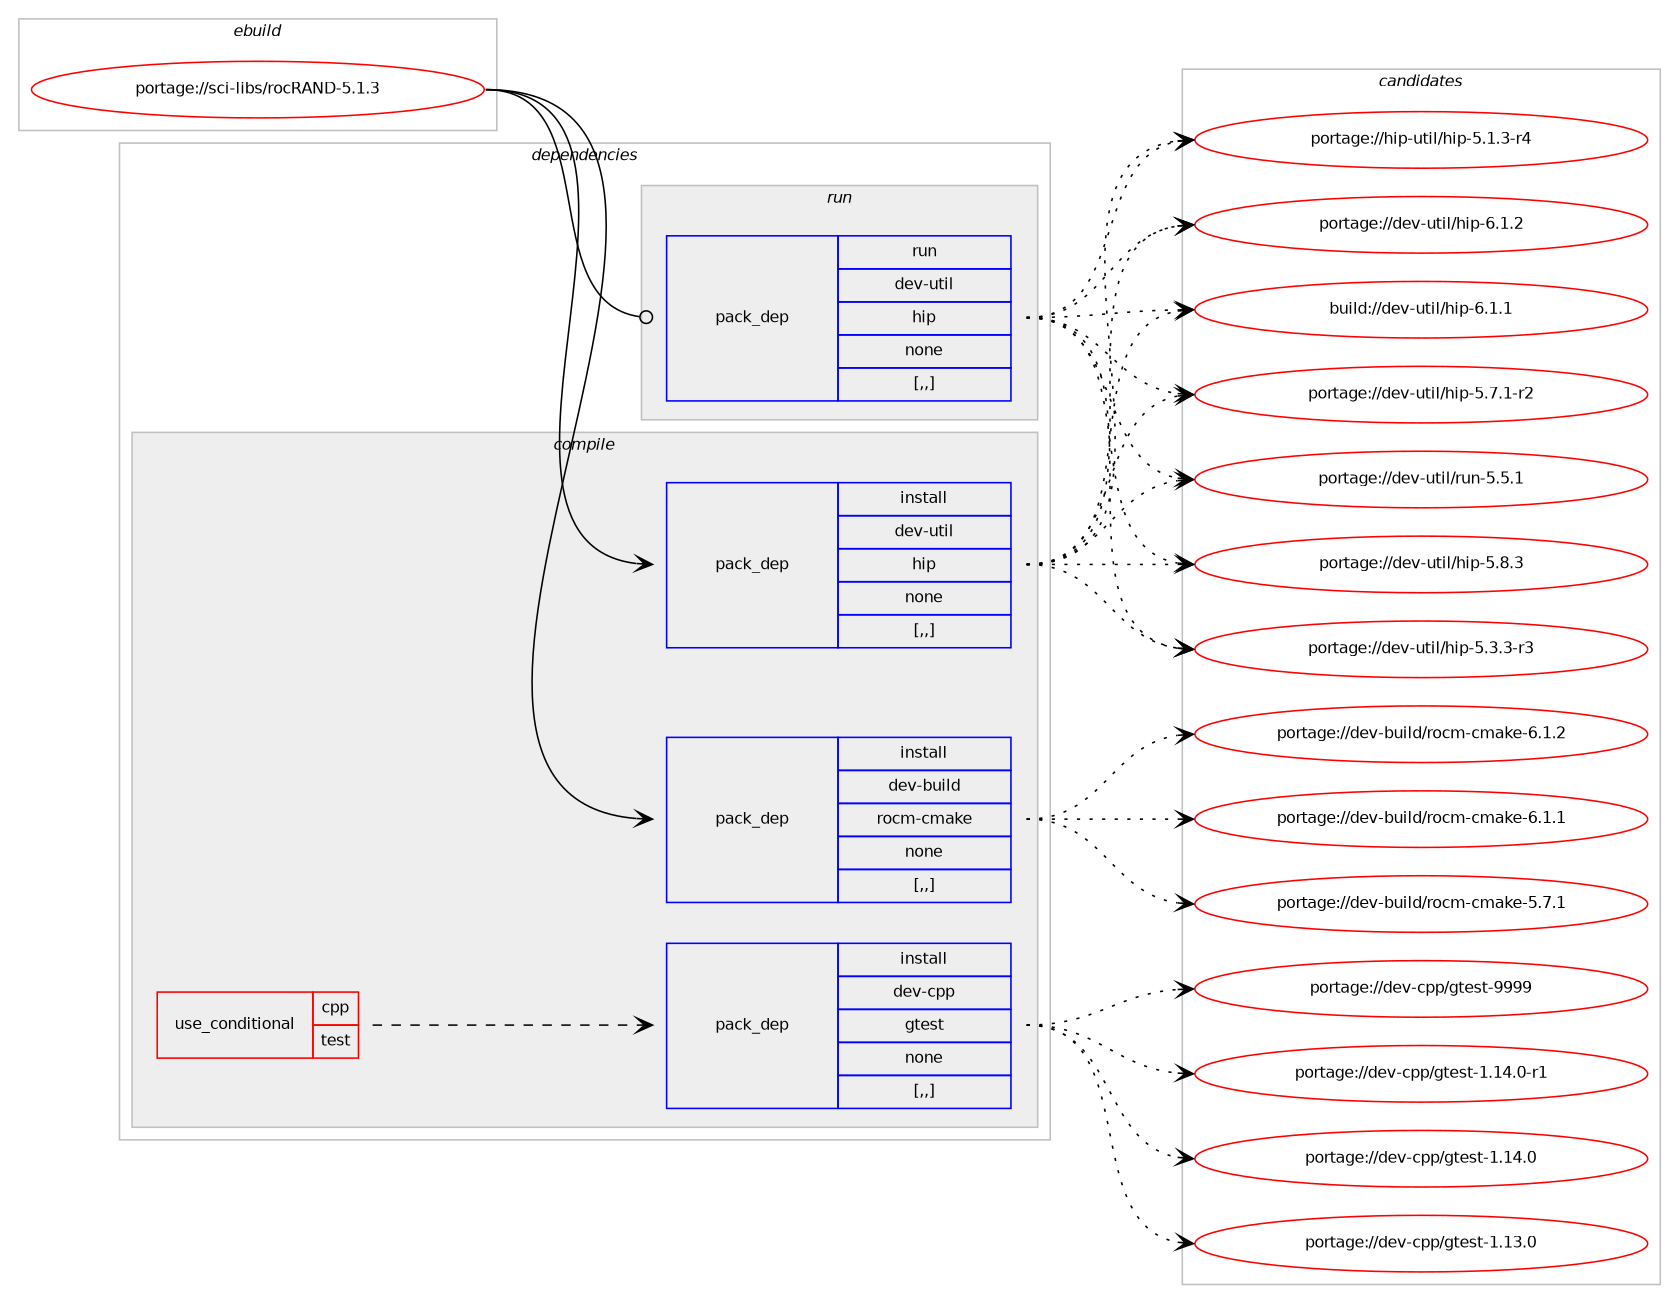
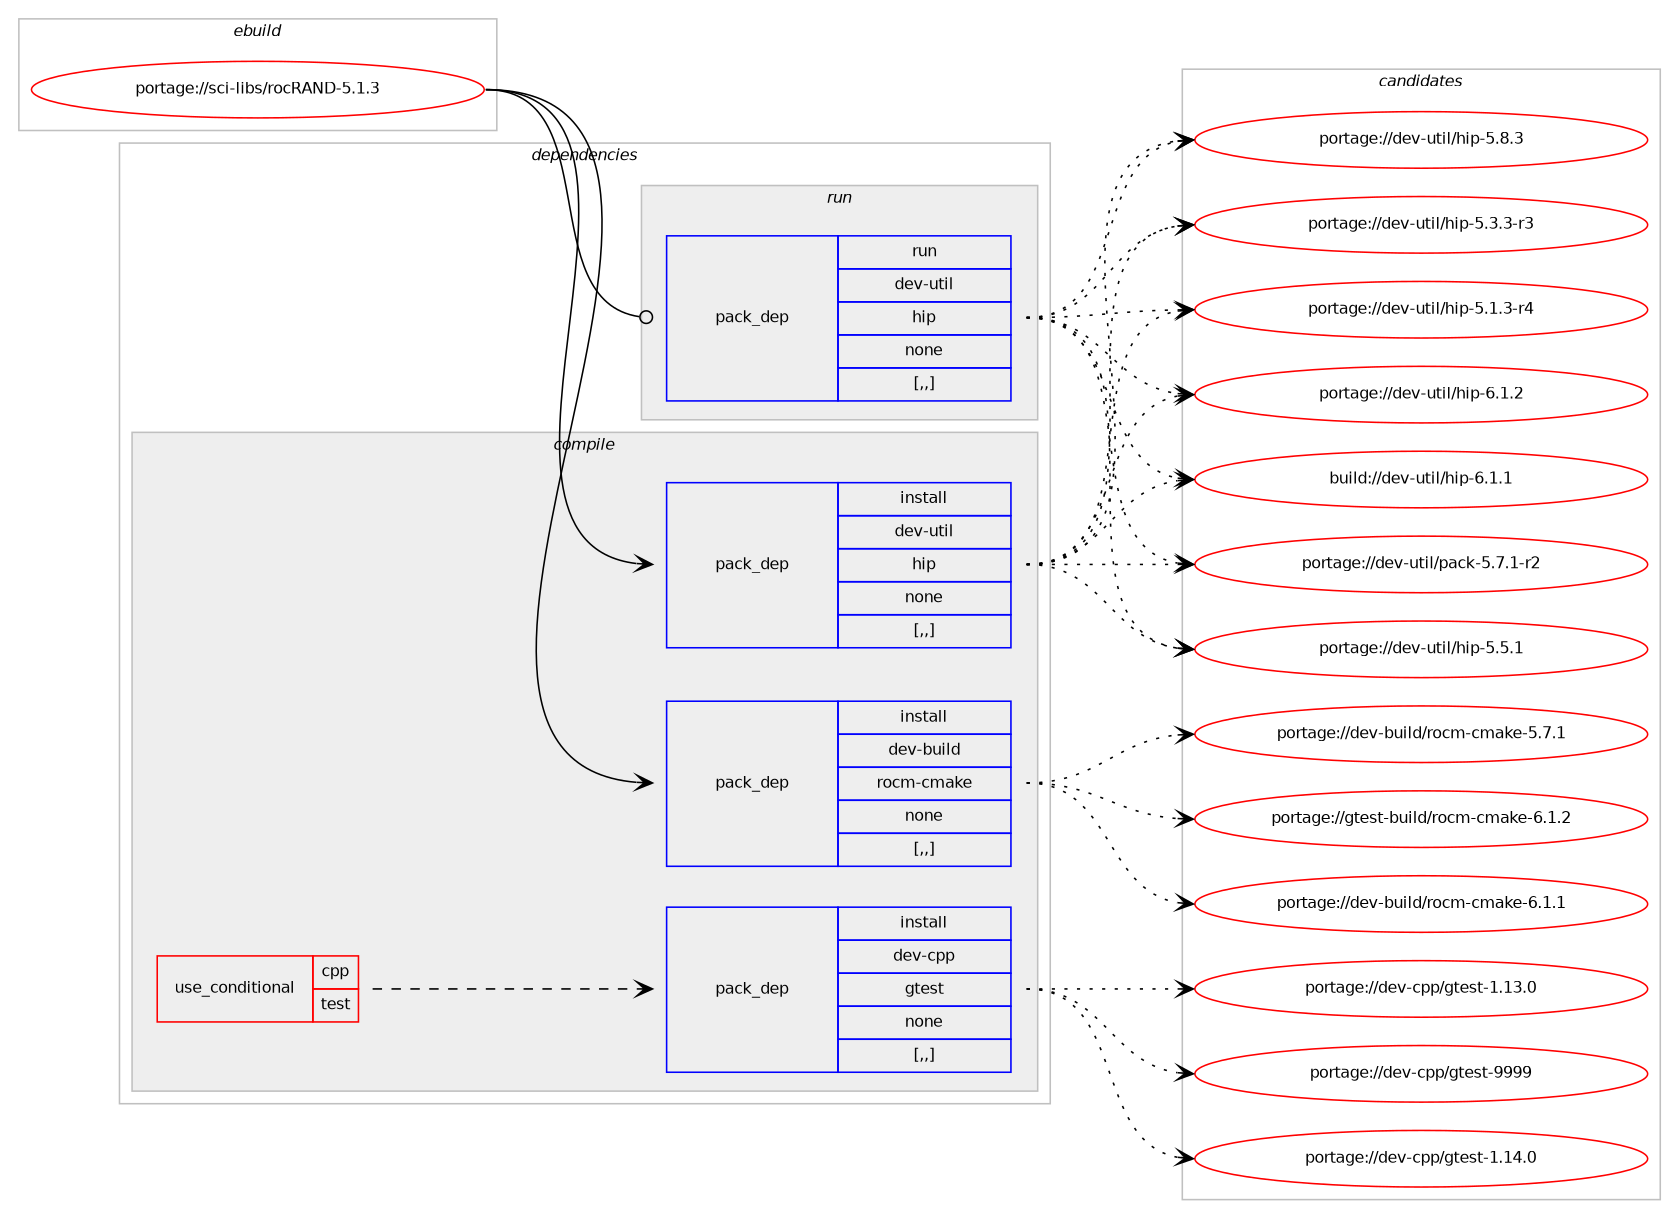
(1421, 140) -> (1421, 310)
(1421, 395) -> (1421, 564)
(1421, 480) -> (1421, 649)
(1421, 734) -> (1421, 819)
(1421, 1074) -> none
